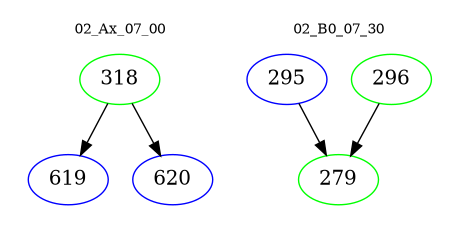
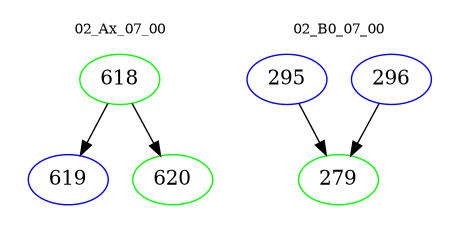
(339, 30) -> (339, 30)
(120, 79) -> (120, 79)
(391, 79) -> (391, 79)
(173, 180) -> (173, 180)
